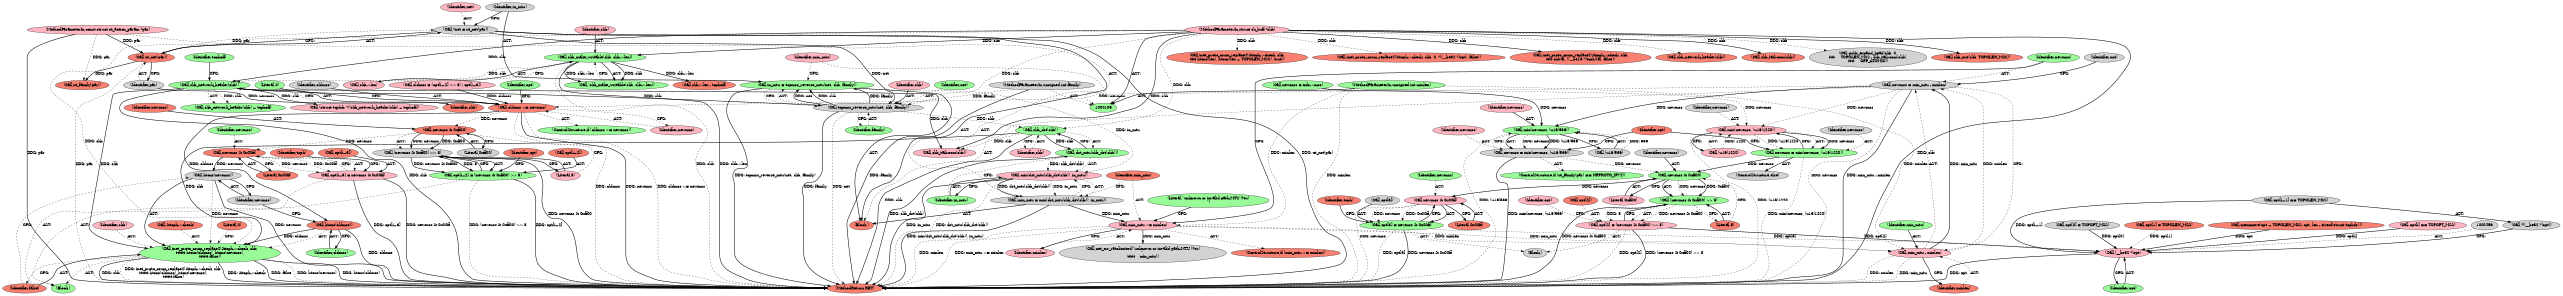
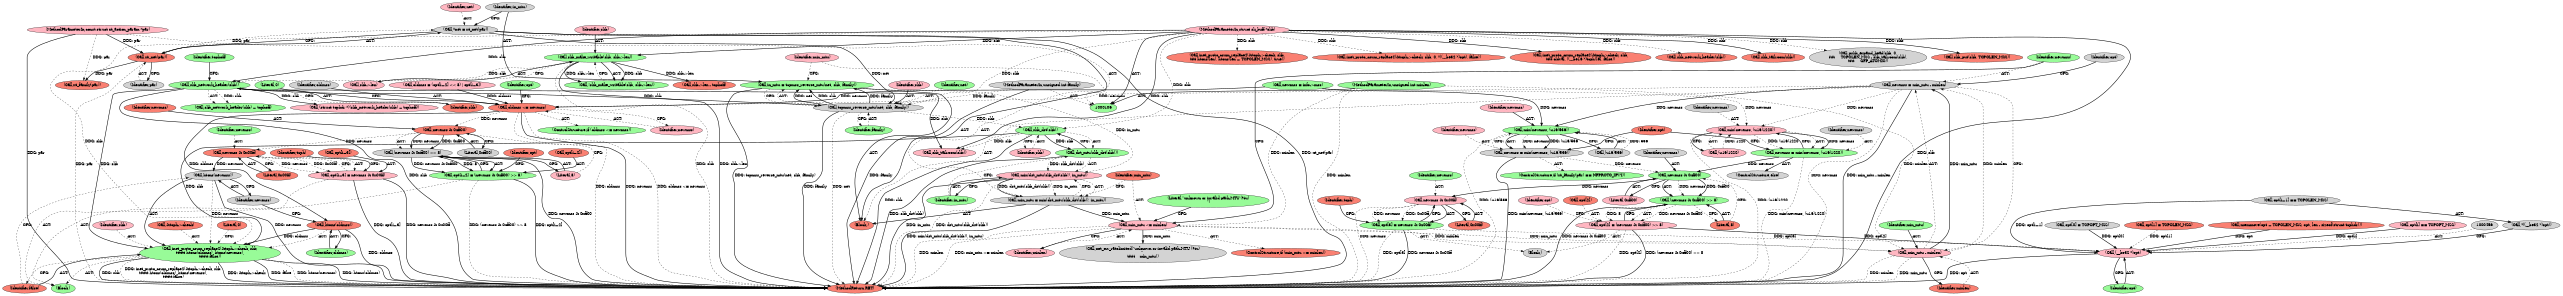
(318, 103) -> (982, 90)
(1382, 200) -> none
